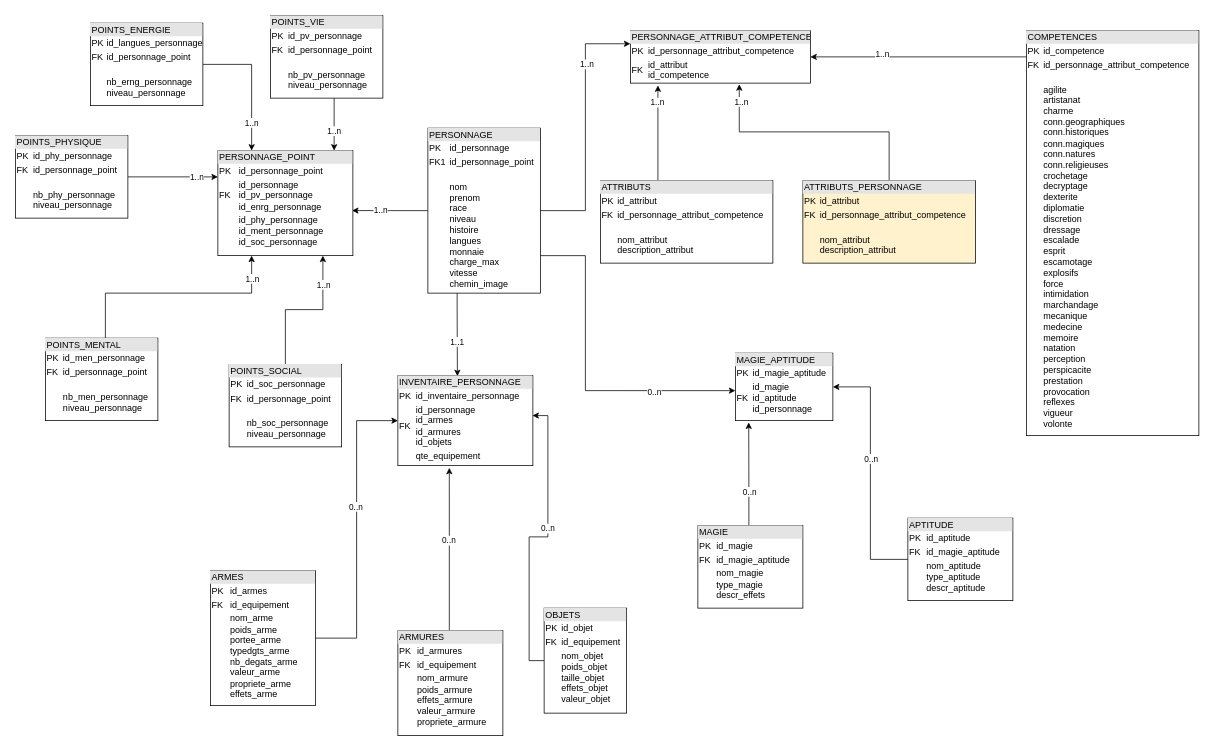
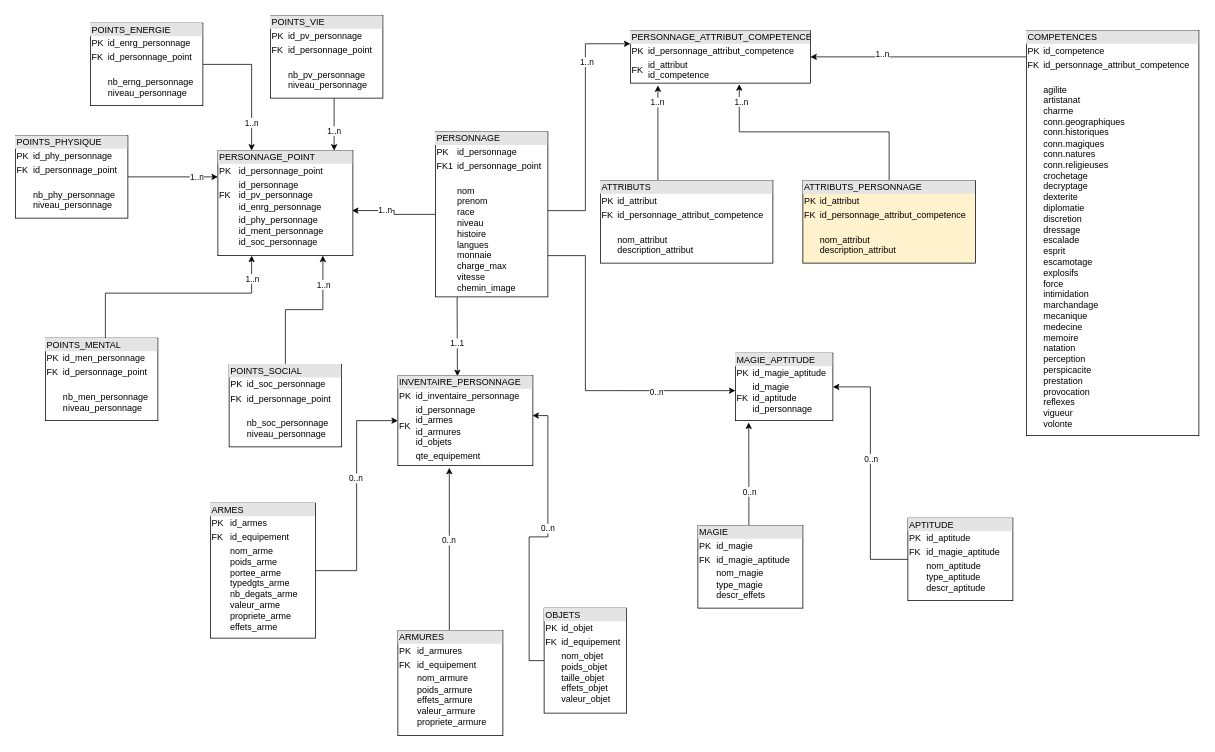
(146, 50) -> (141, 50)
(484, 210) -> (492, 214)
(263, 638) -> (263, 570)
